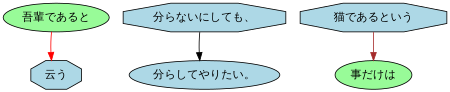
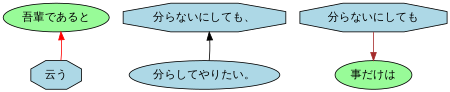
(373, 18) -> (373, 18)
(51, 42) -> (62, 50)
(199, 42) -> (210, 50)
